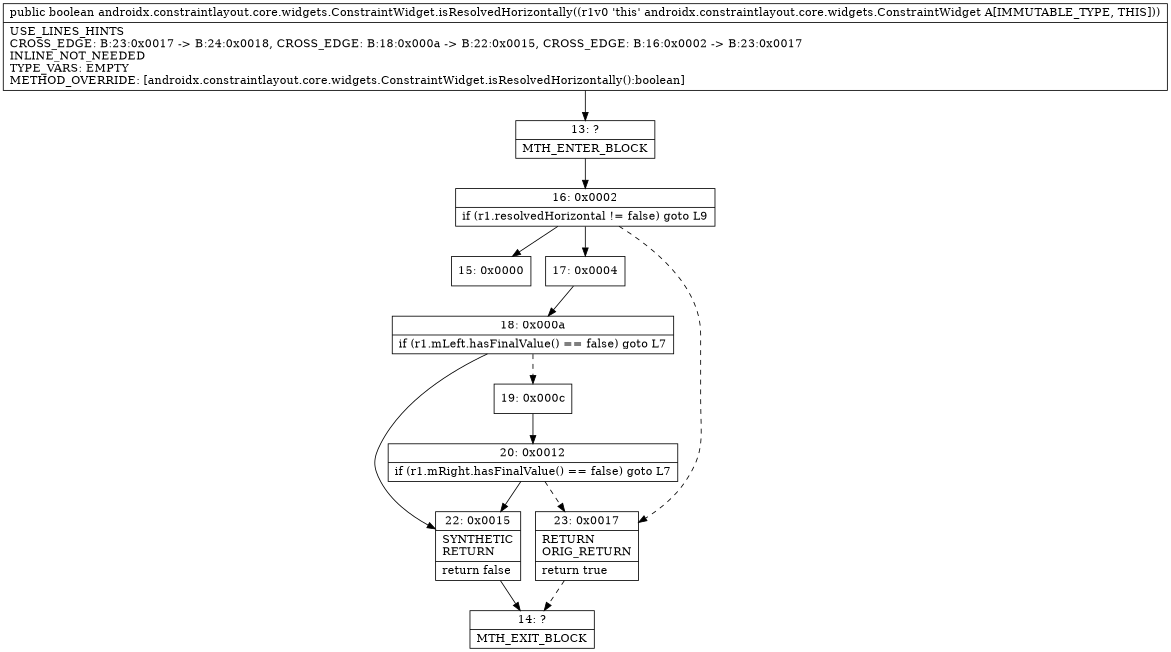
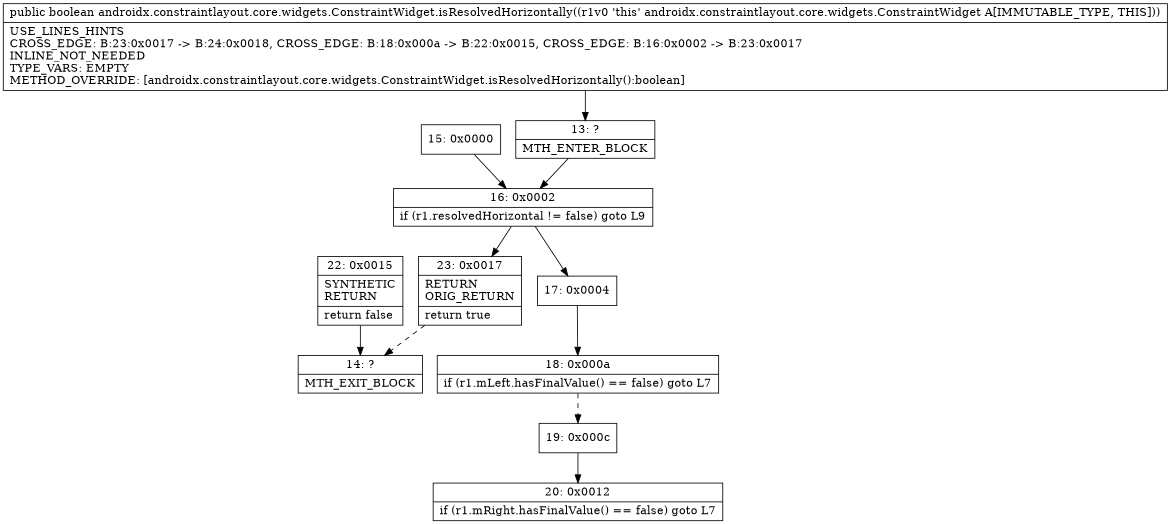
(539, 239) -> (487, 168)
(701, 366) -> (504, 238)
(390, 428) -> none
(513, 493) -> none
(553, 493) -> none
